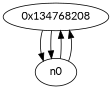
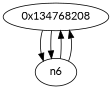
(56, 72) -> (56, 72)
